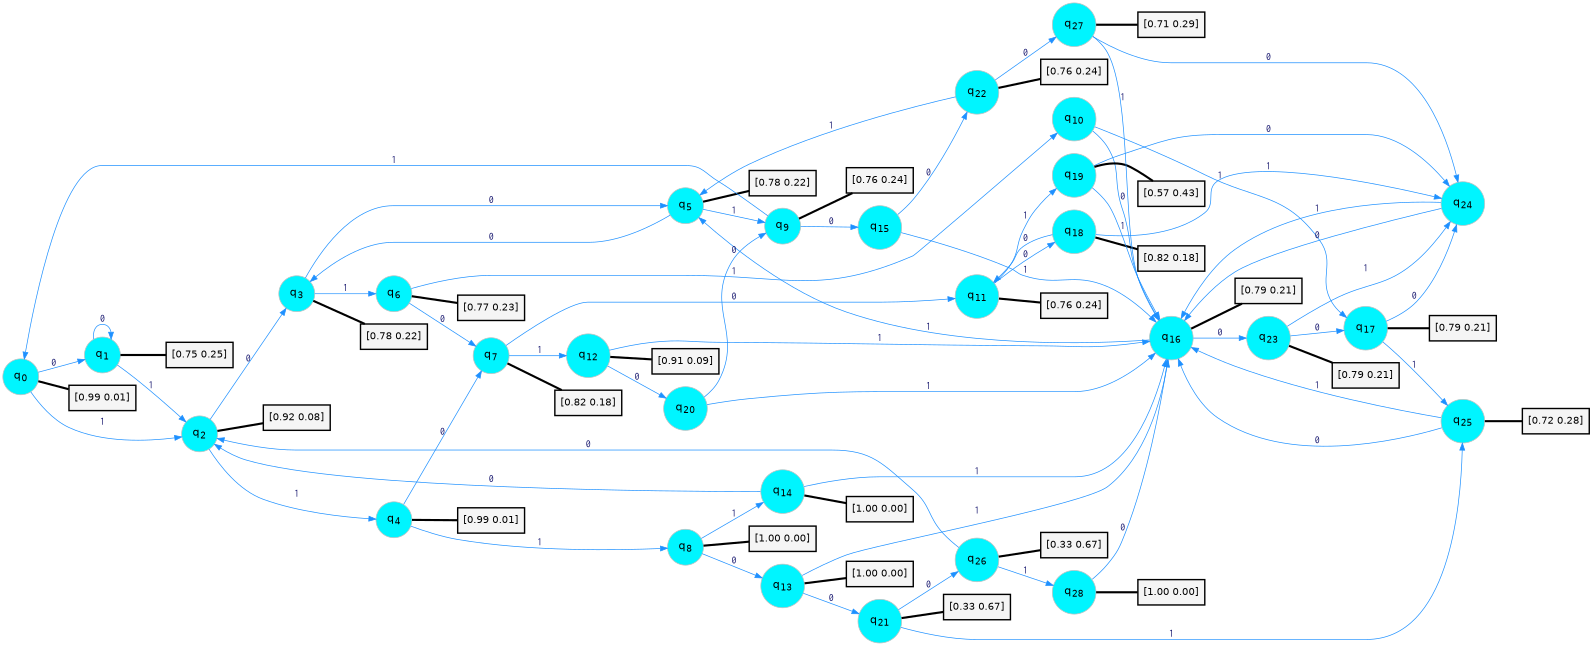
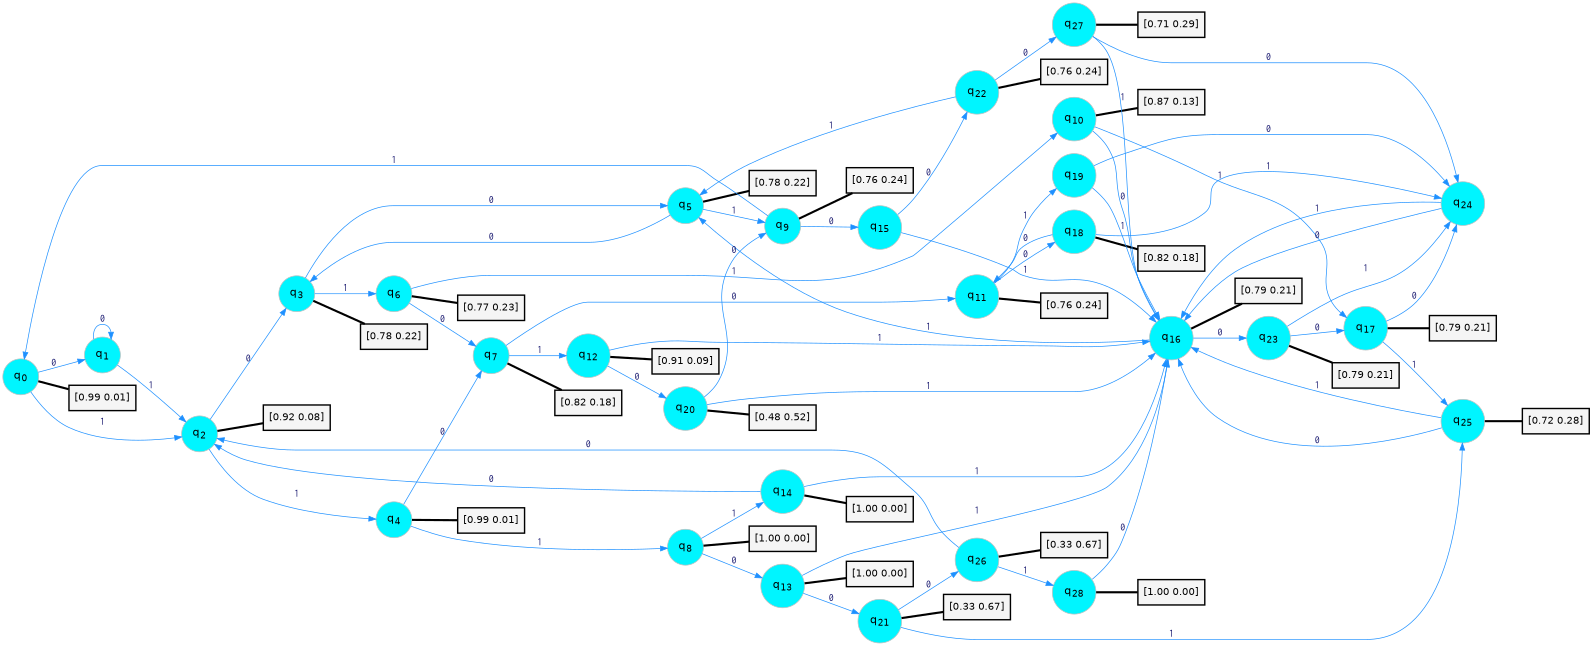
none -> (1171, 102)
(1171, 194) -> none
(200, 355) -> none
none -> (783, 418)
